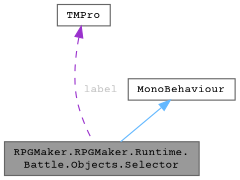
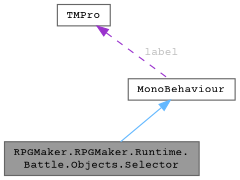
(76, 91) -> (137, 56)
